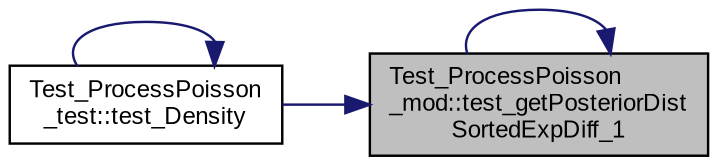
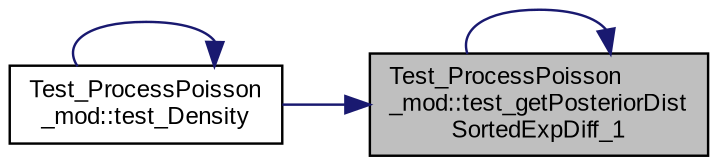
(146, 105) -> (146, 105)
